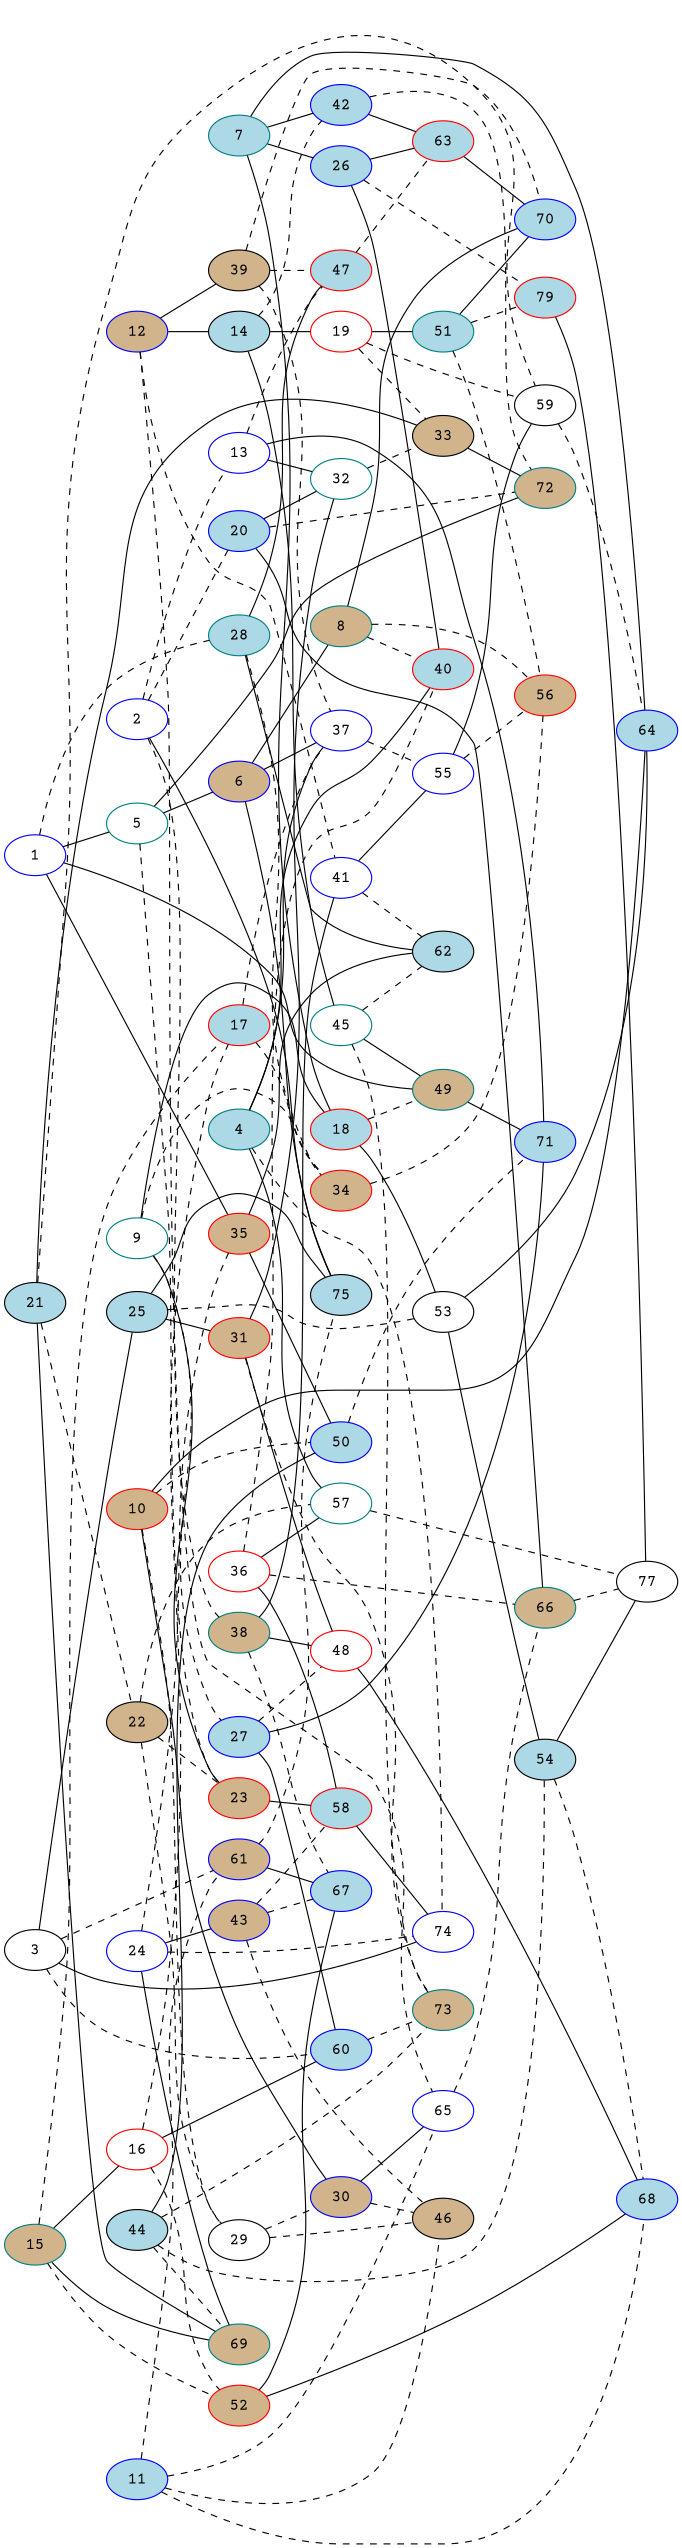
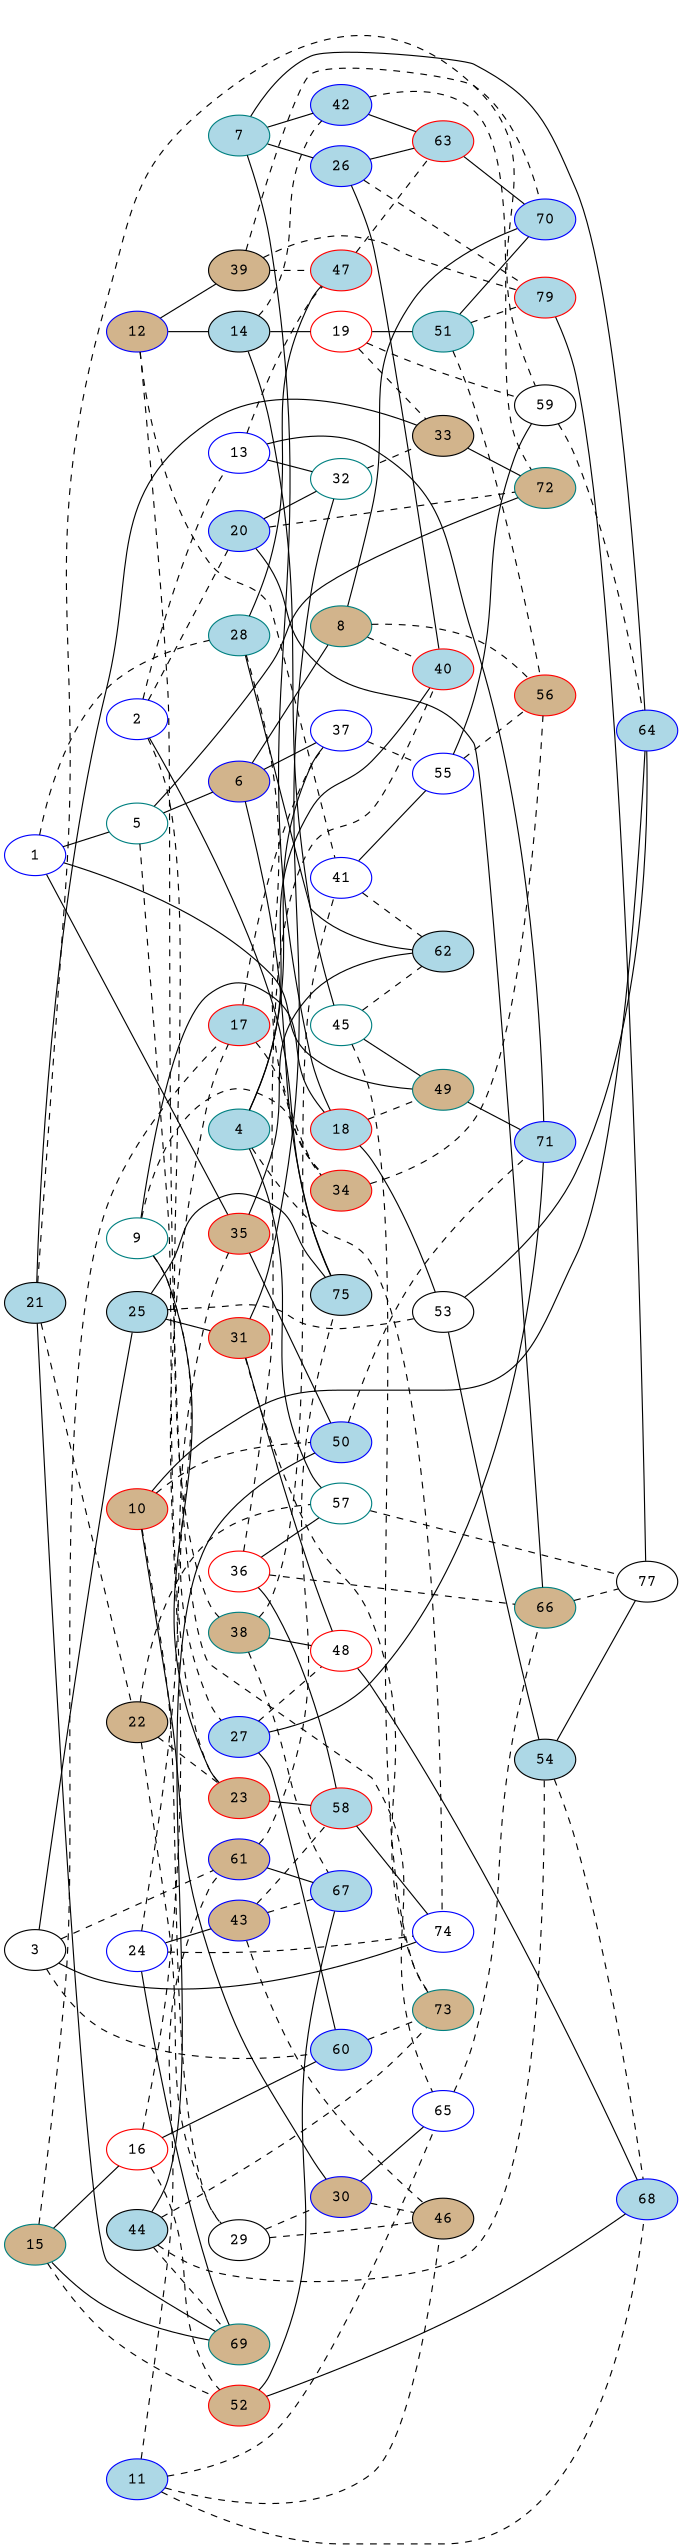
(300, 486) -> (391, 247)
(303, 1278) -> (303, 1278)
